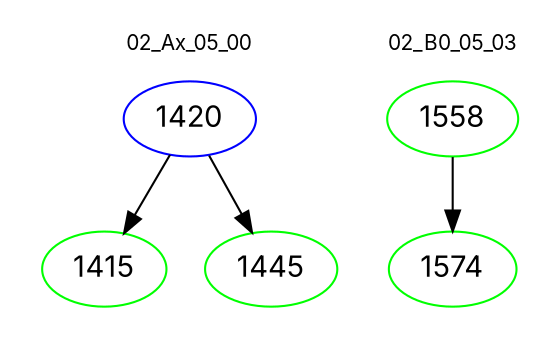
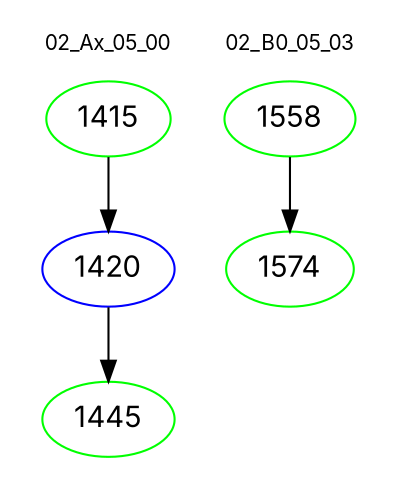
(152, 185) -> (108, 184)
